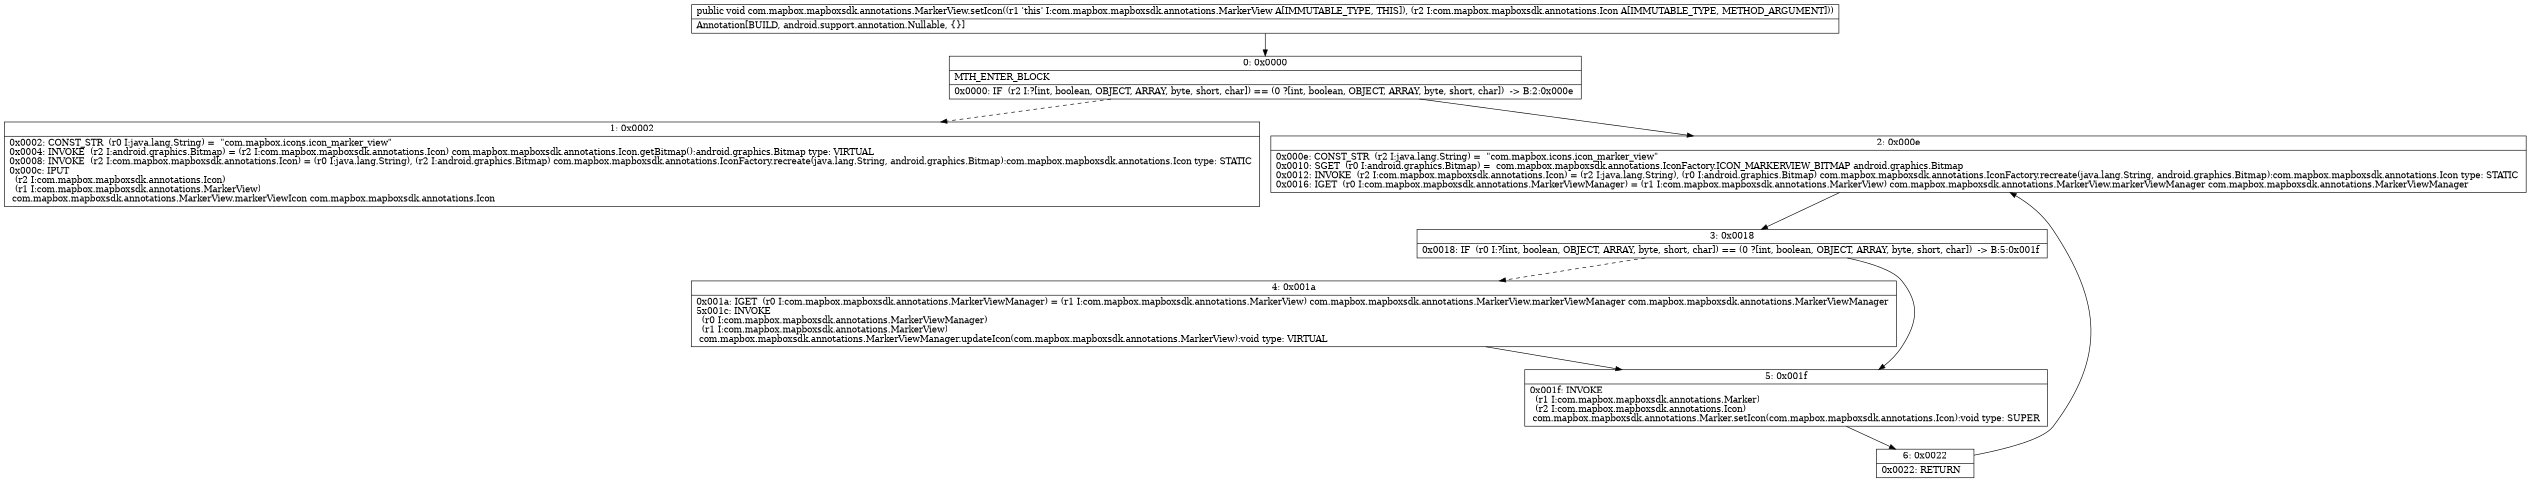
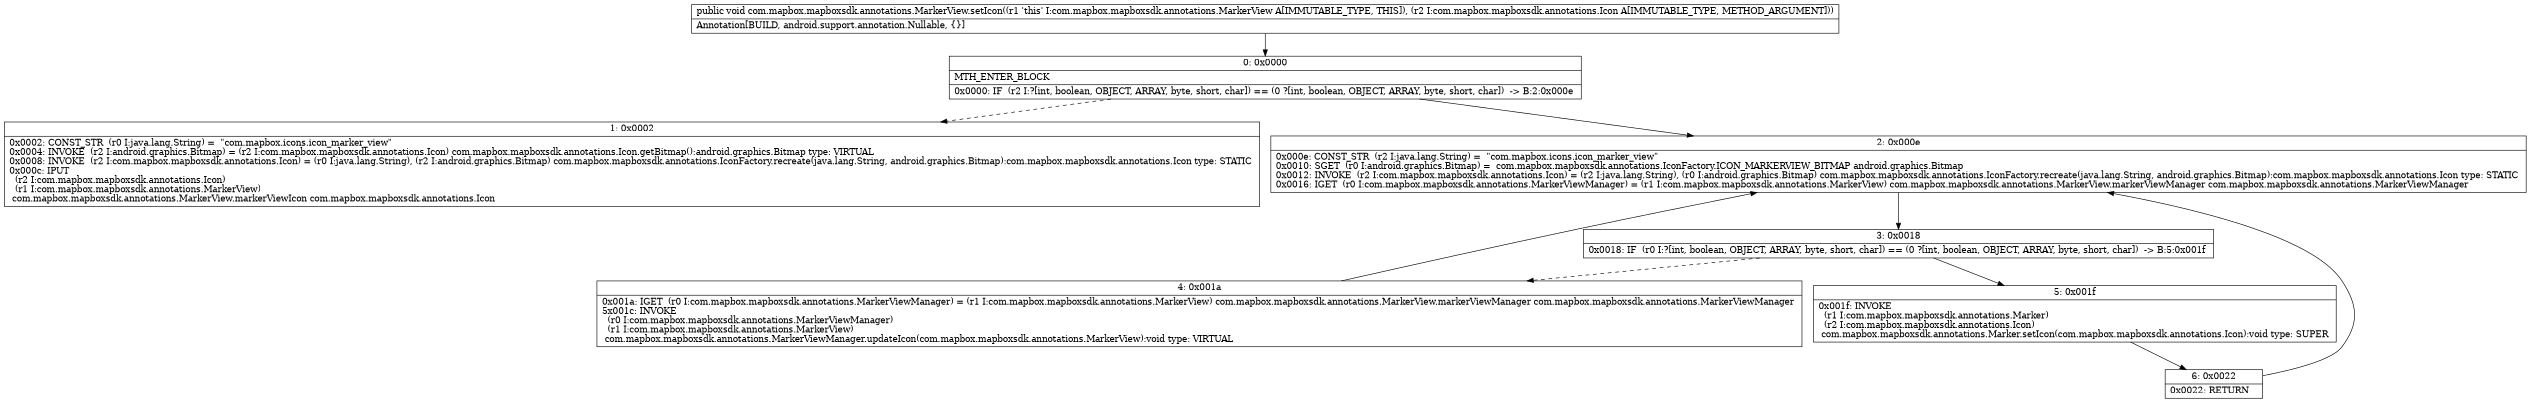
(1551, 358) -> (1546, 236)
